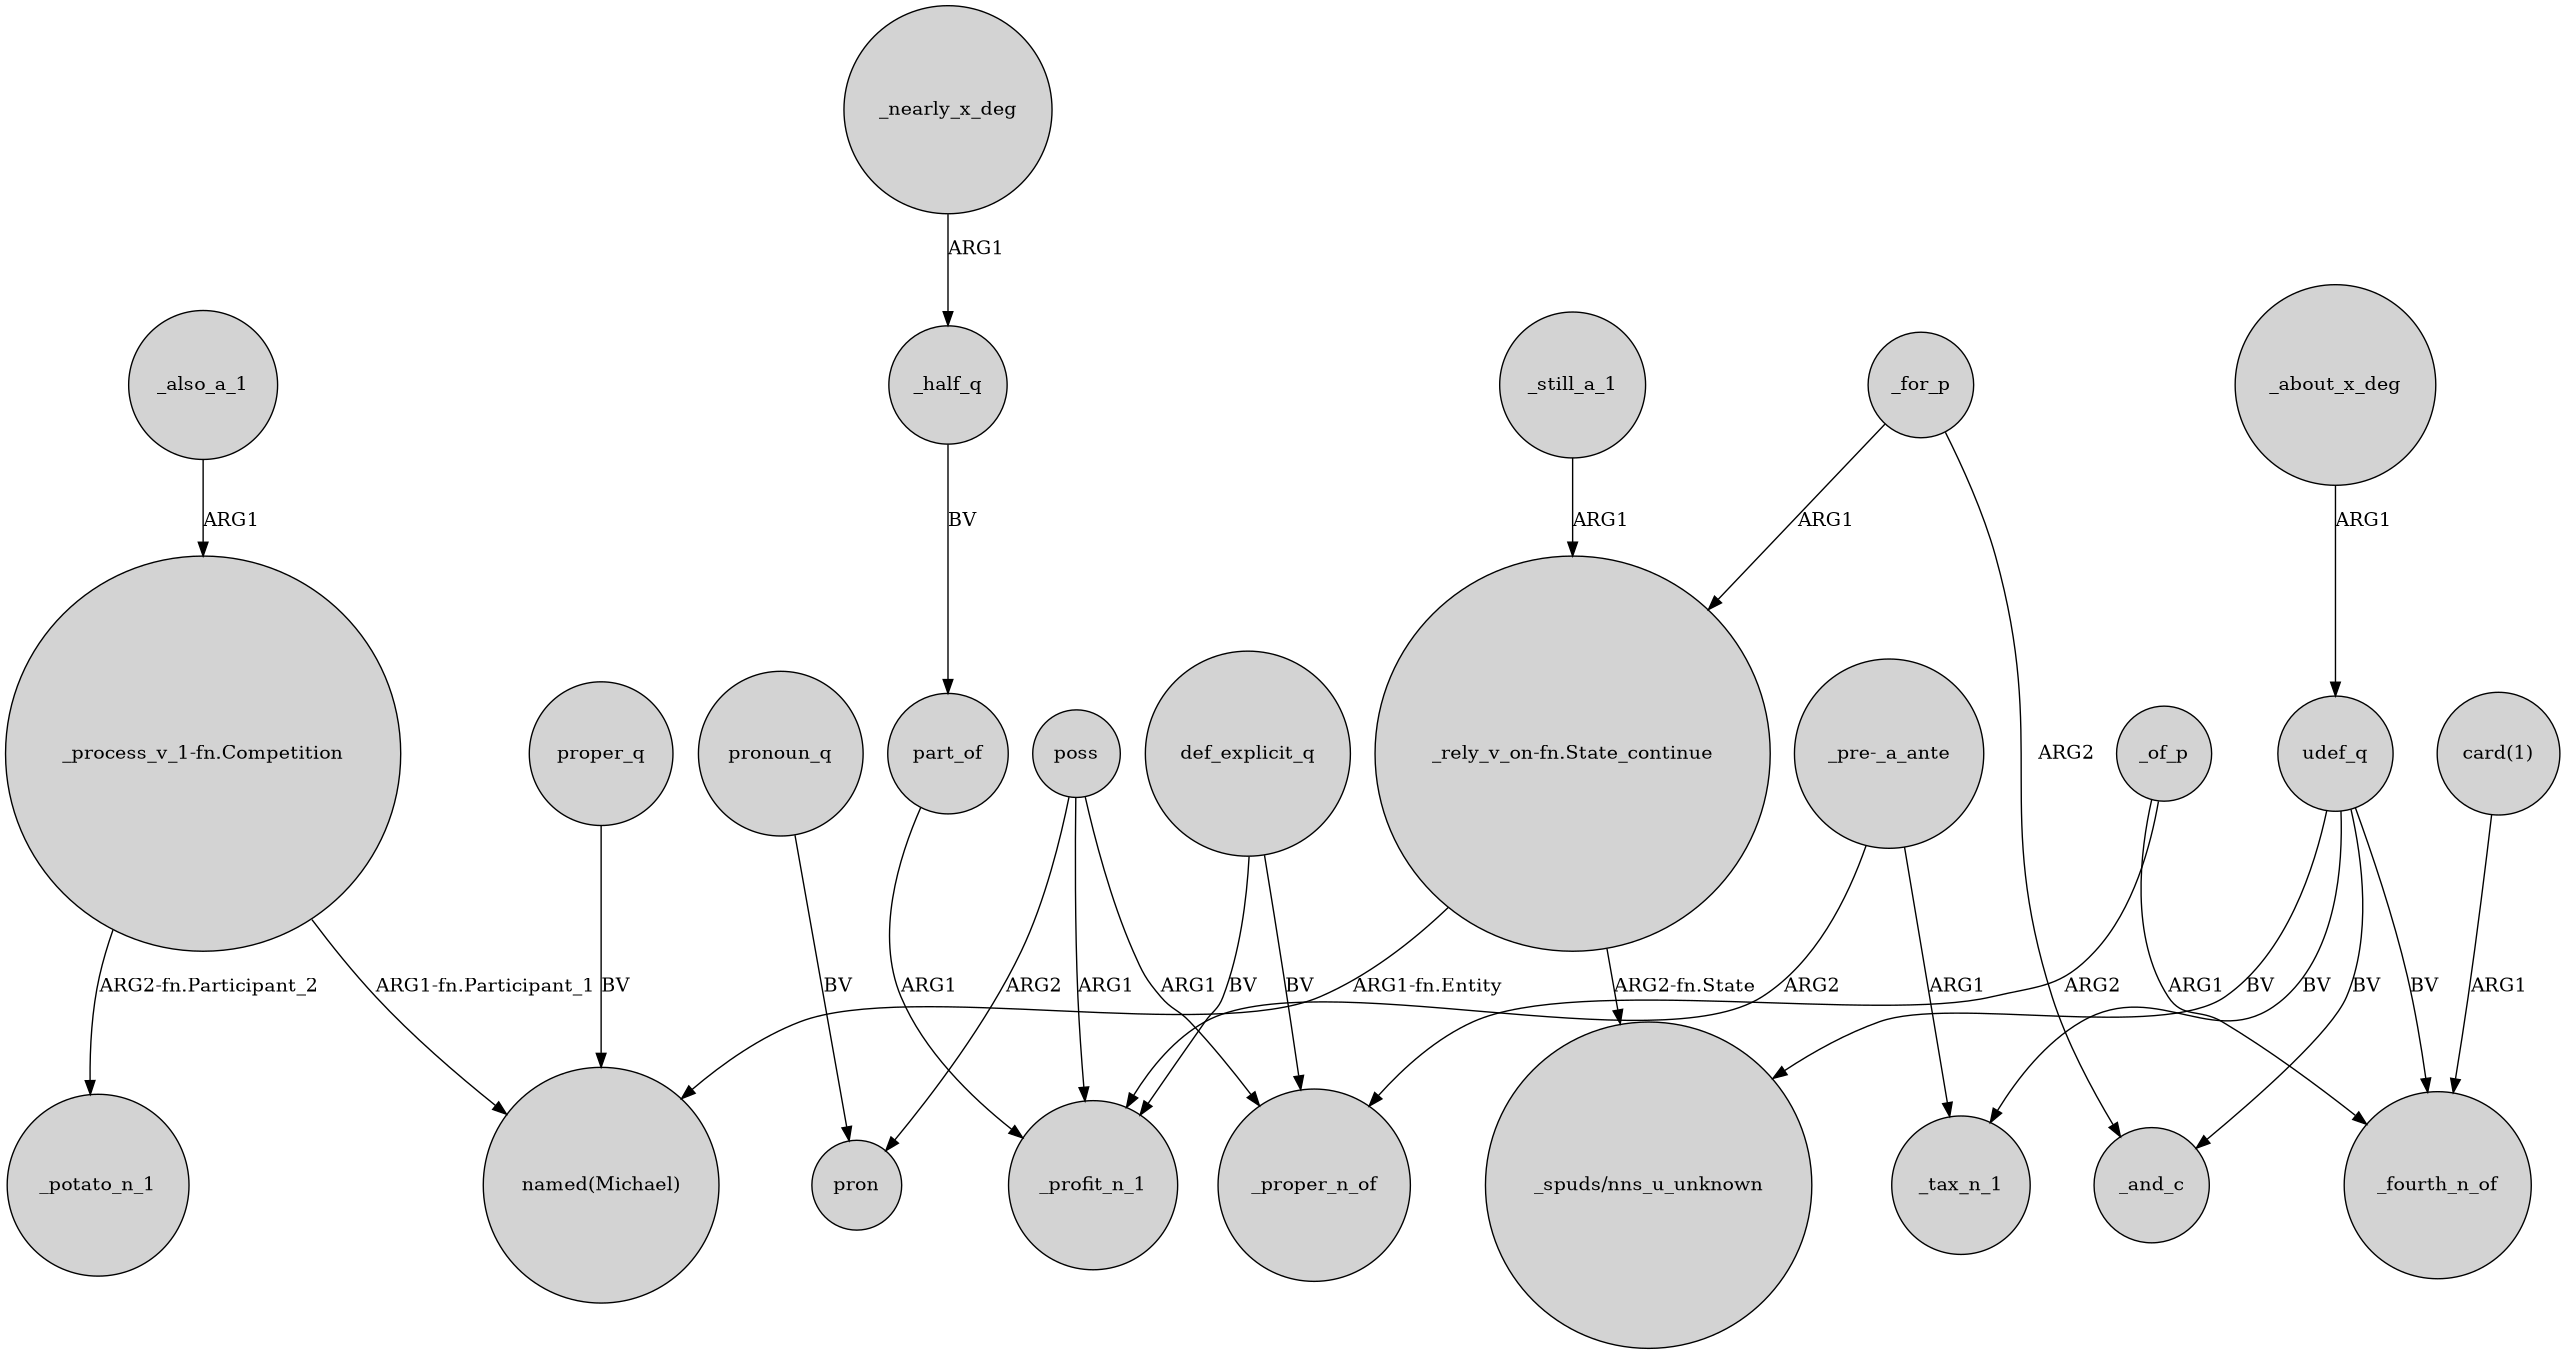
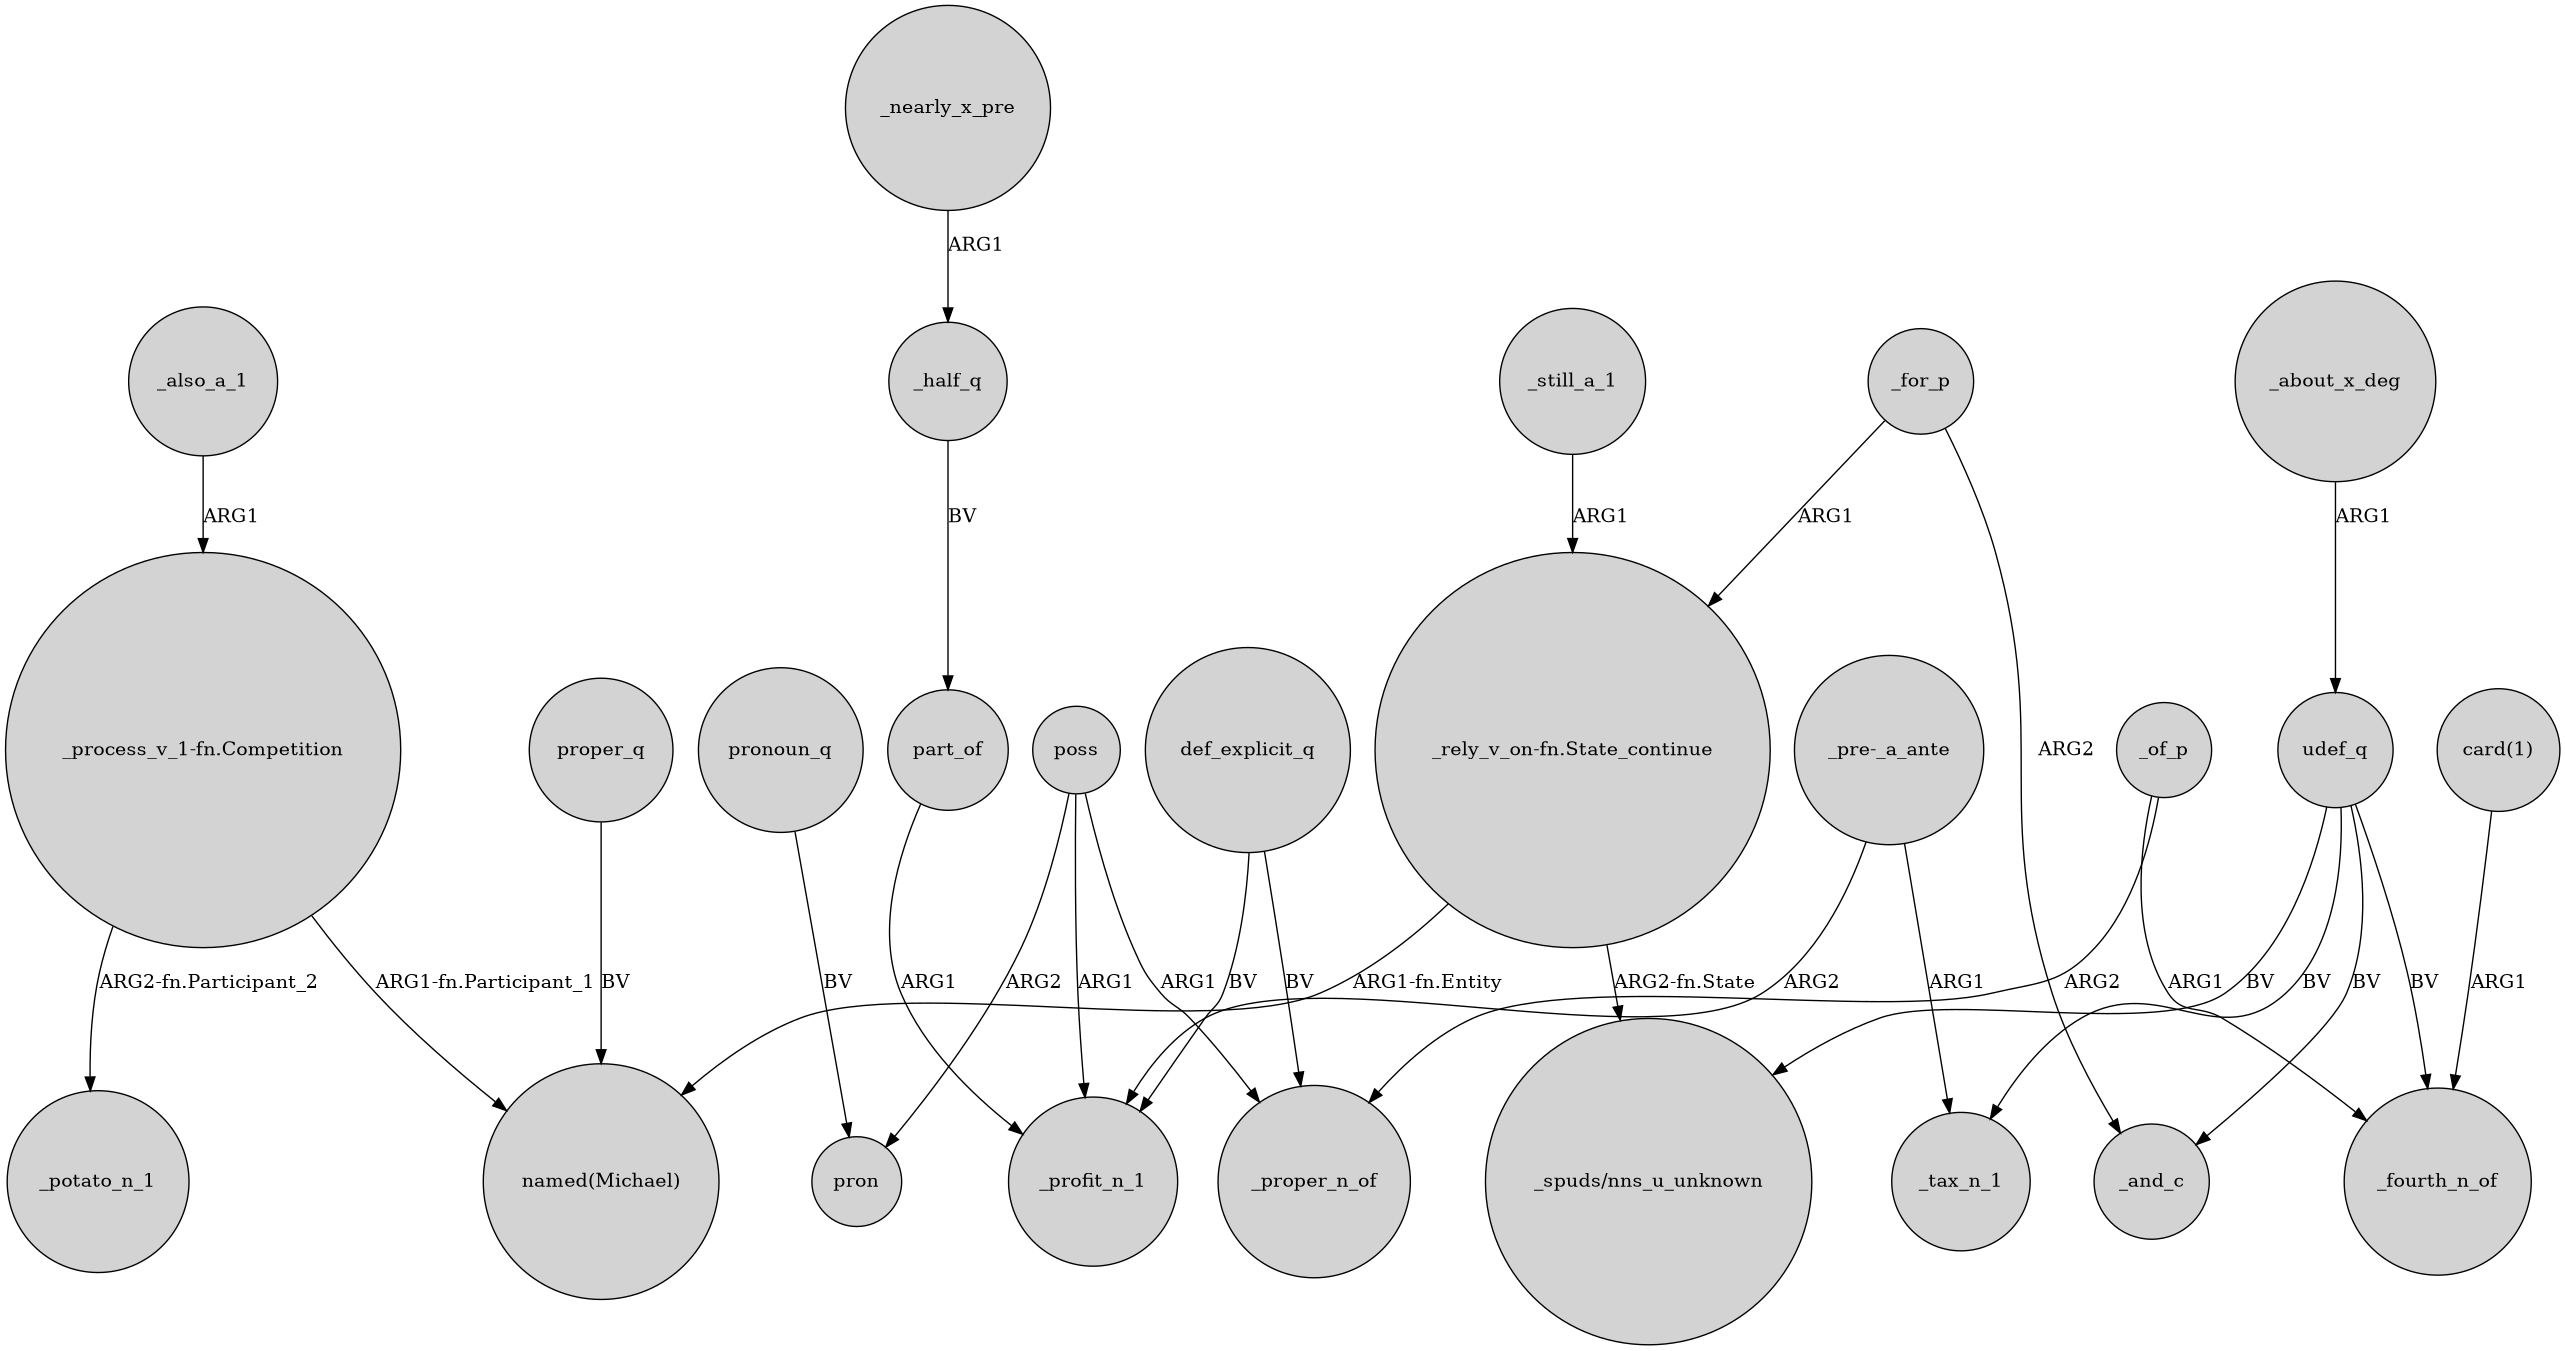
(948, 110) -> (948, 108)
